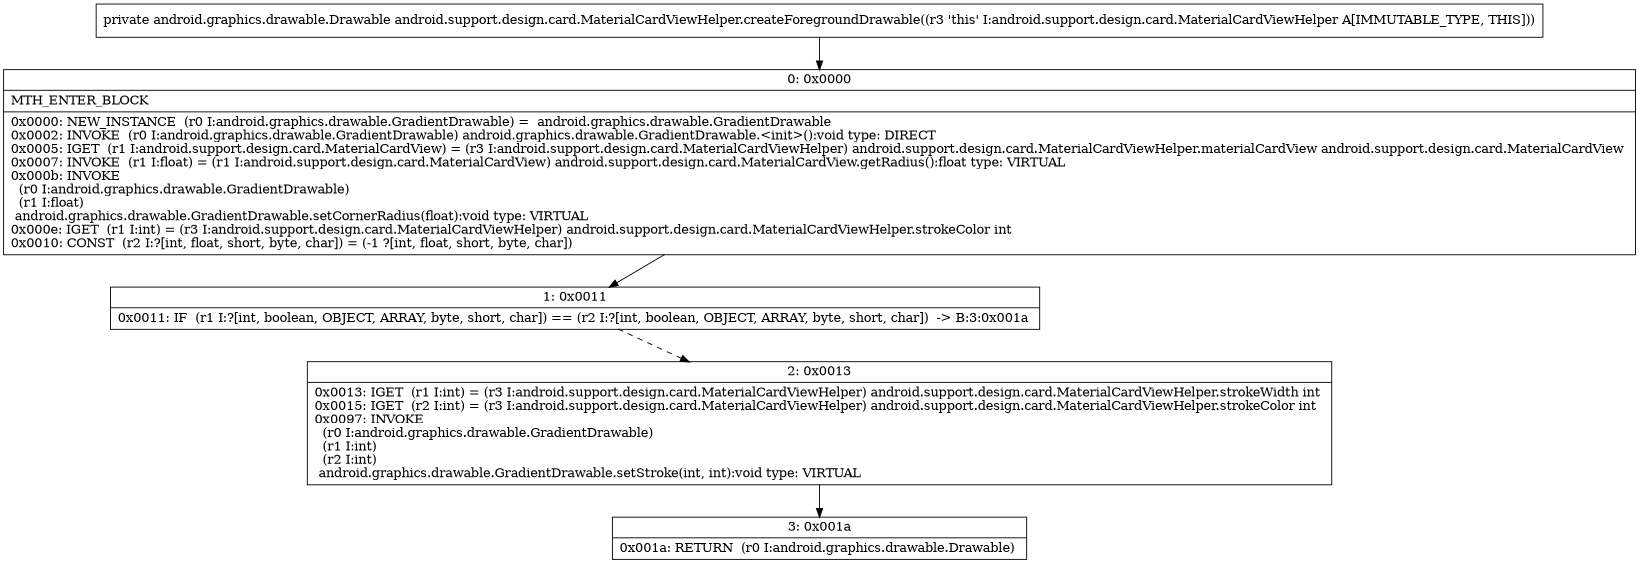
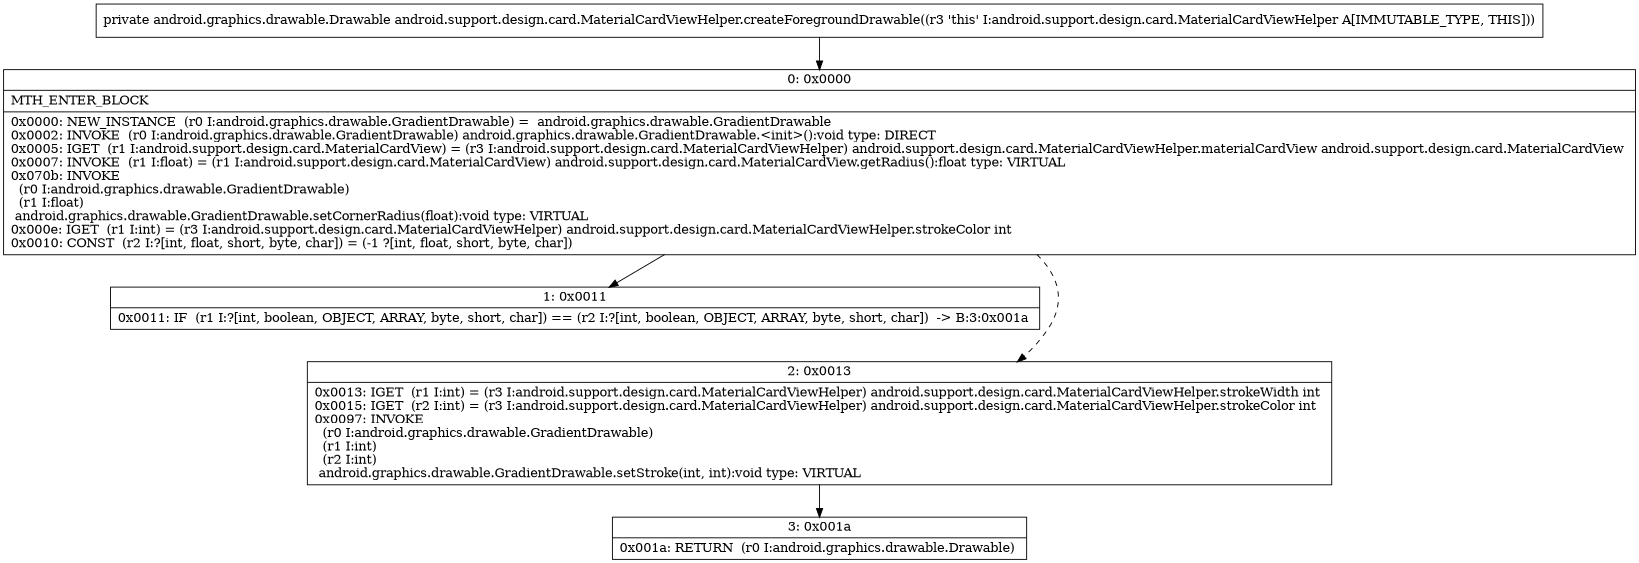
(70, 176) -> (70, 176)
(650, 344) -> (1057, 308)
